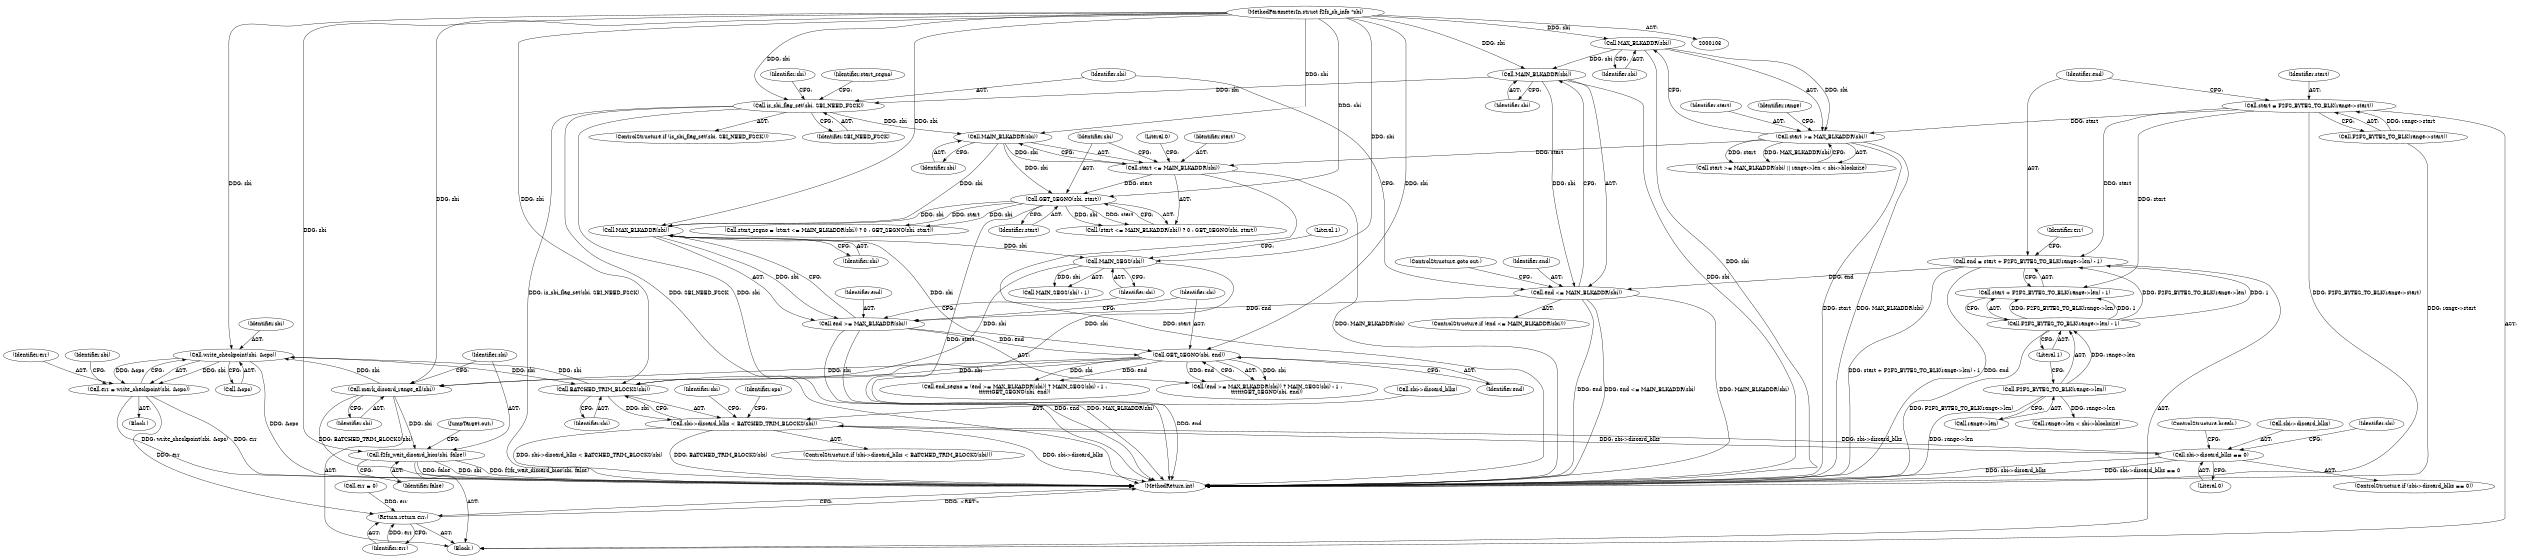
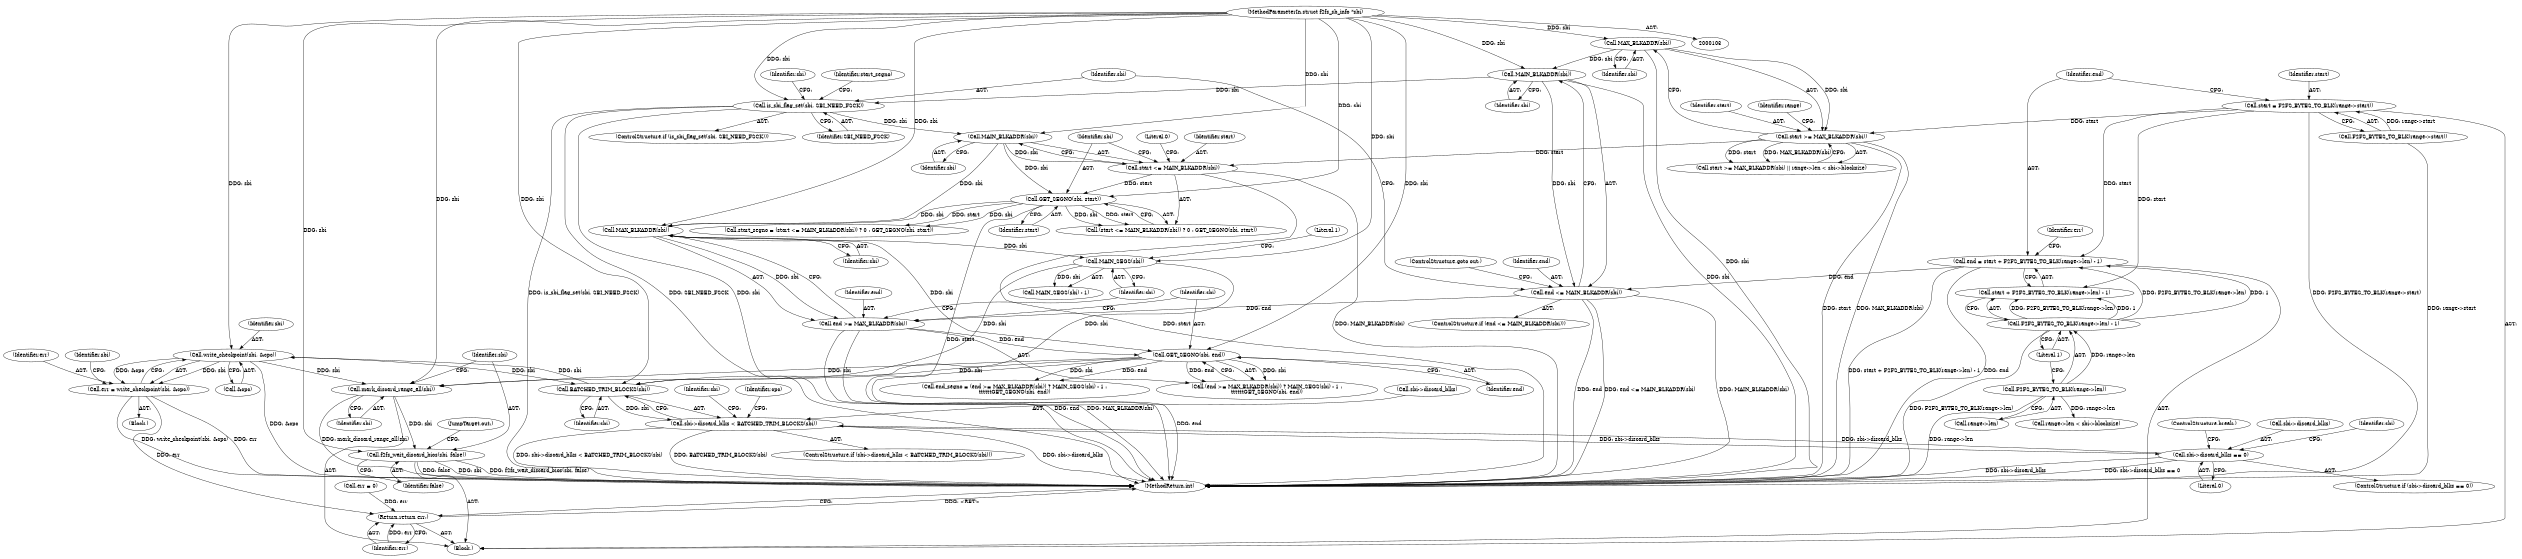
(335, 367) -> (311, 372)
(366, 440) -> (366, 440)
